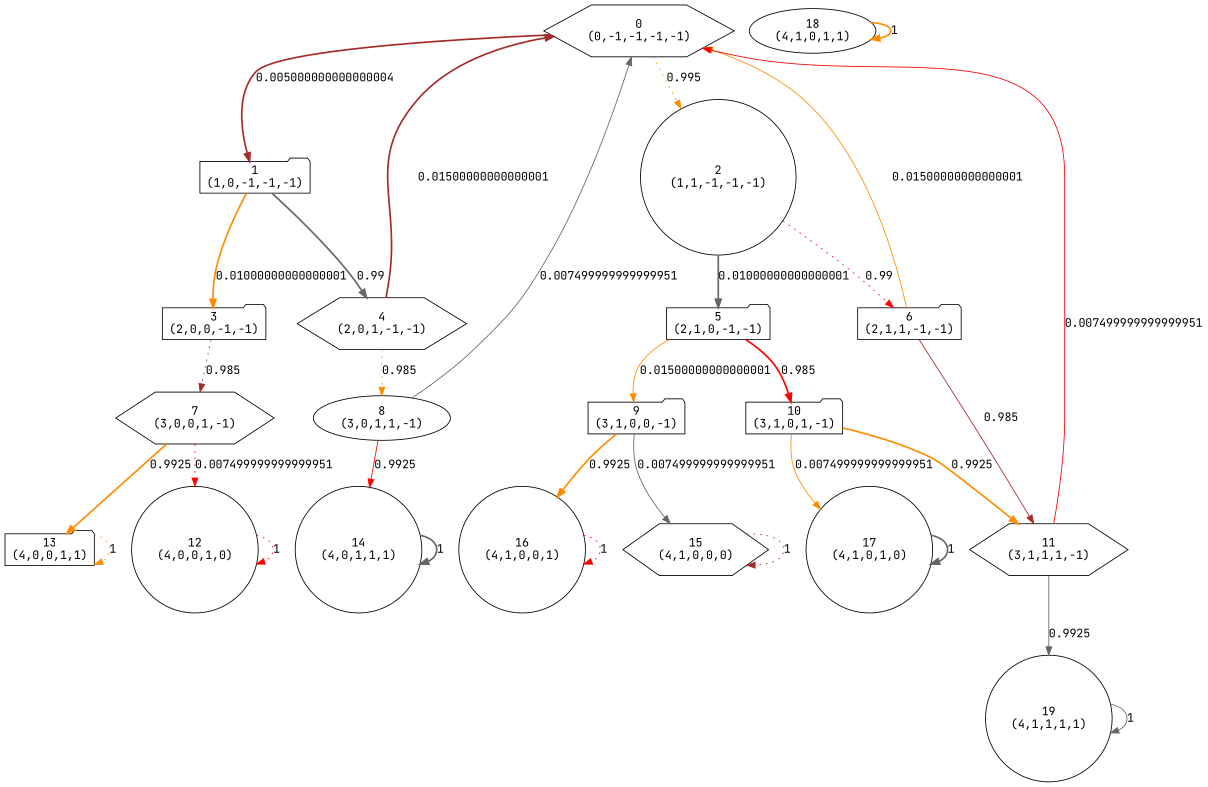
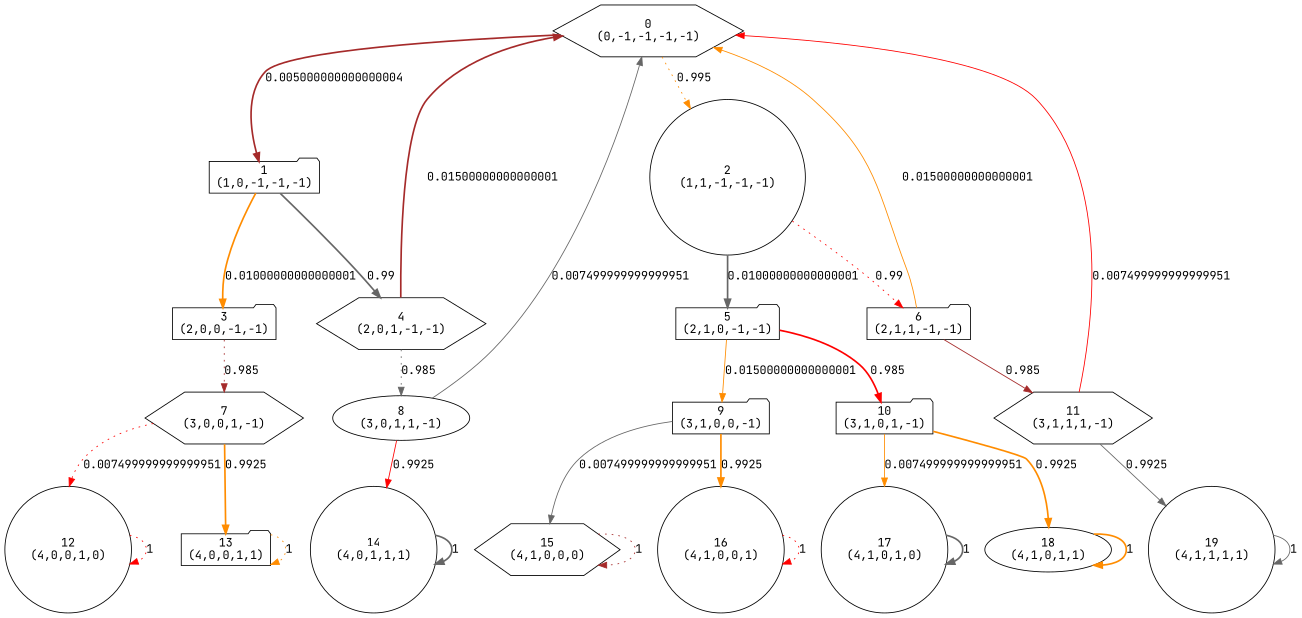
(382, 368) -> (401, 368)
(934, 459) -> (1011, 453)
